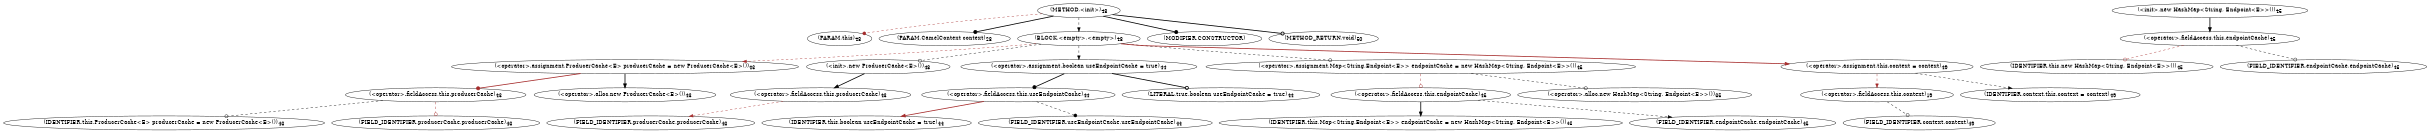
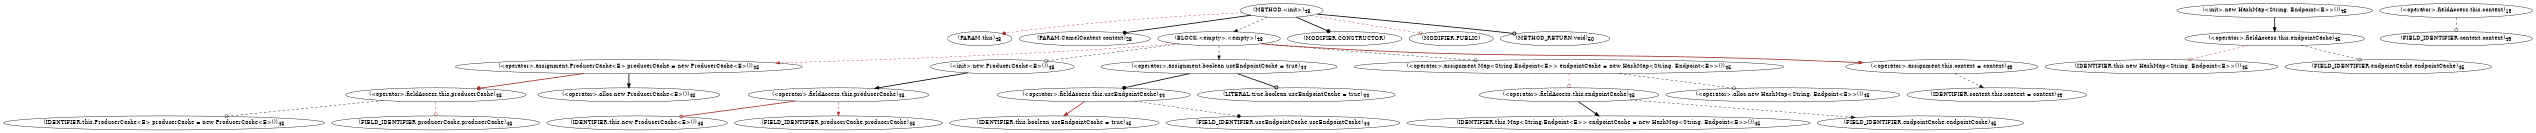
none -> (1451, 39)
(1877, 79) -> none
(1718, 94) -> (1867, 94)
(941, 122) -> (1129, 122)
none -> (637, 123)
